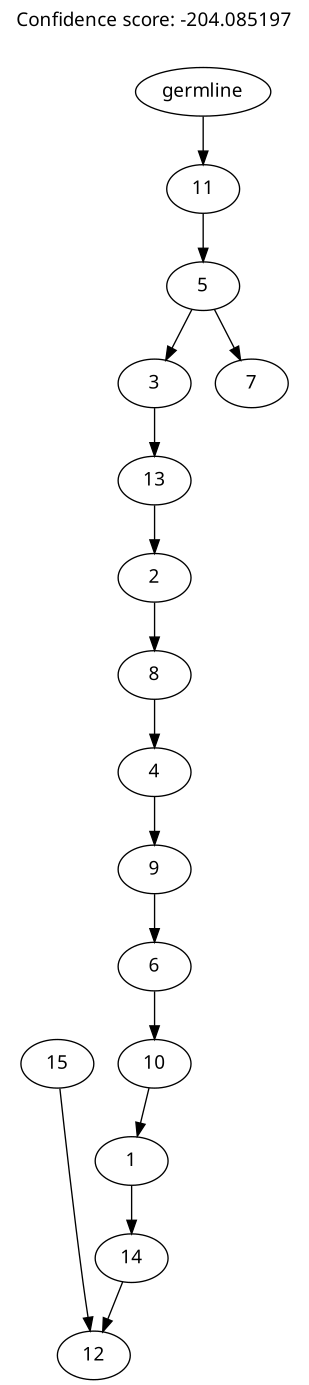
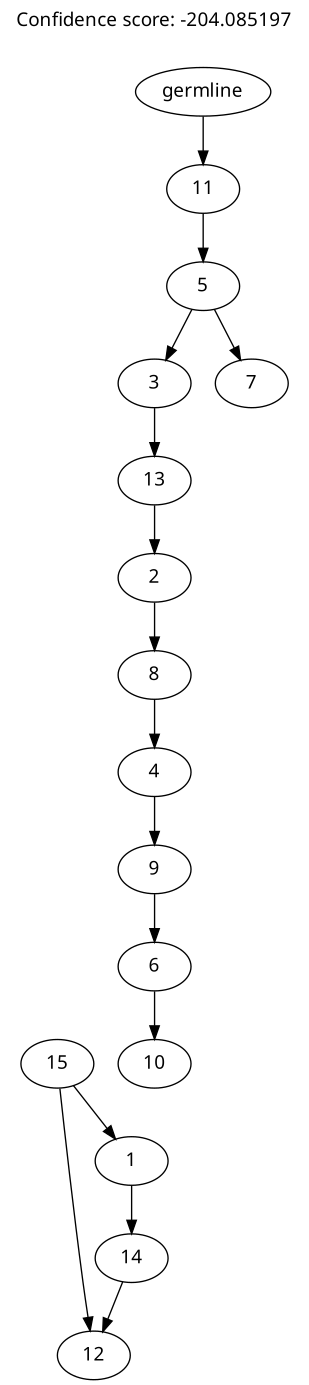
(145, 1106) -> (90, 1107)
